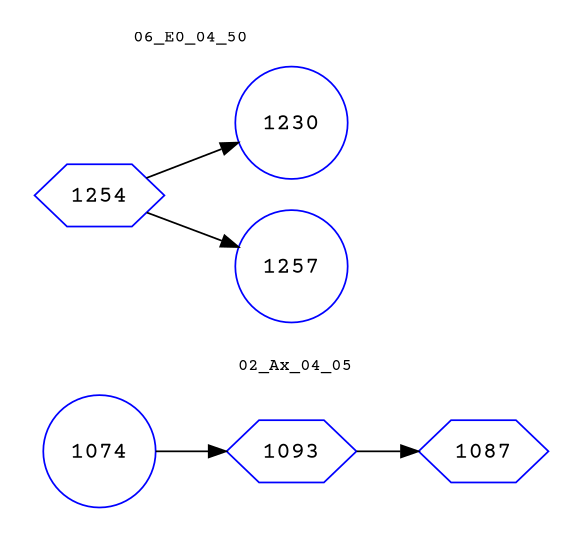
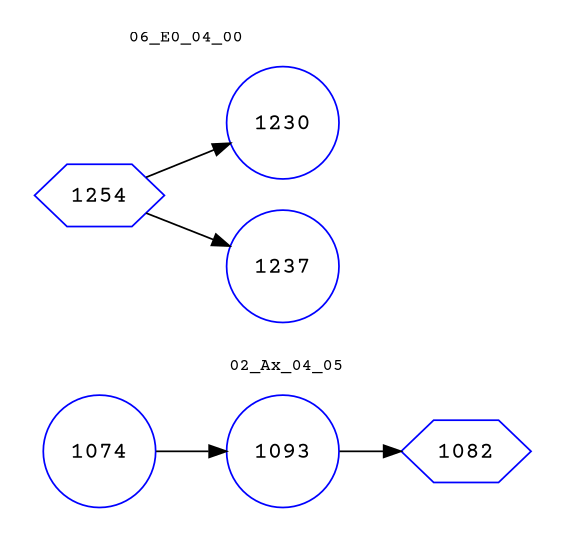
(191, 37) -> (187, 37)
(291, 266) -> (283, 266)
(291, 451) -> (283, 451)
(484, 451) -> (466, 451)
